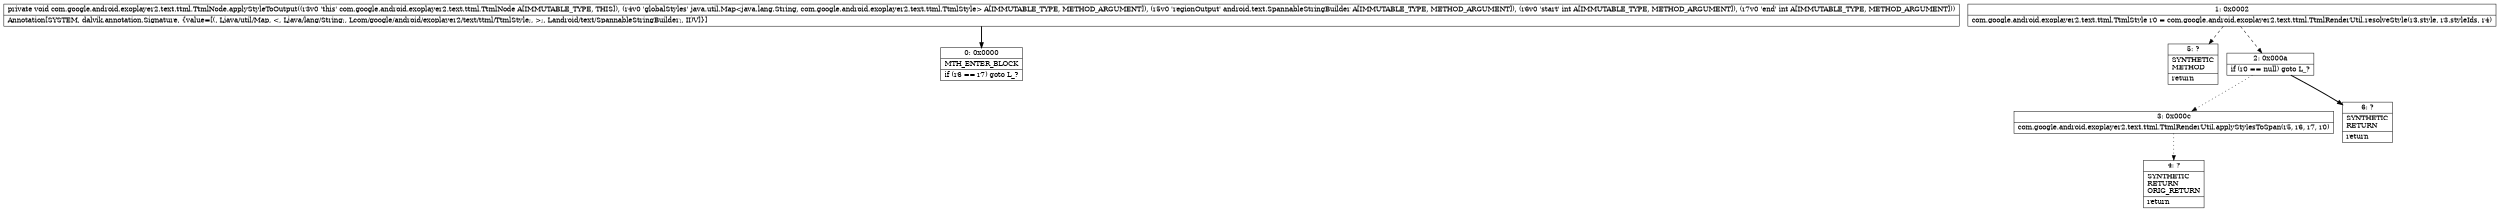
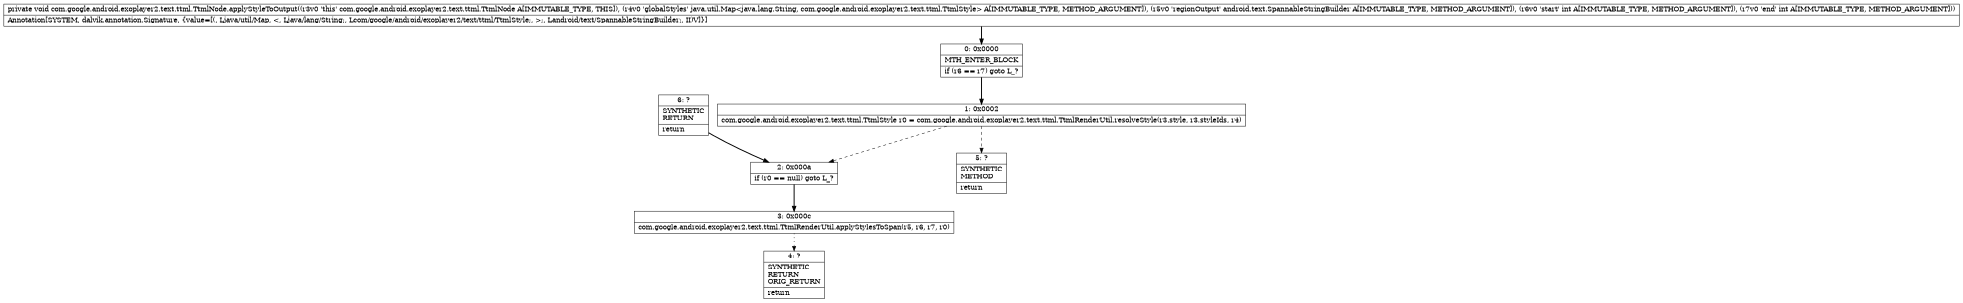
none -> (982, 88)
(2315, 88) -> (736, 147)
(2224, 92) -> (794, 195)
